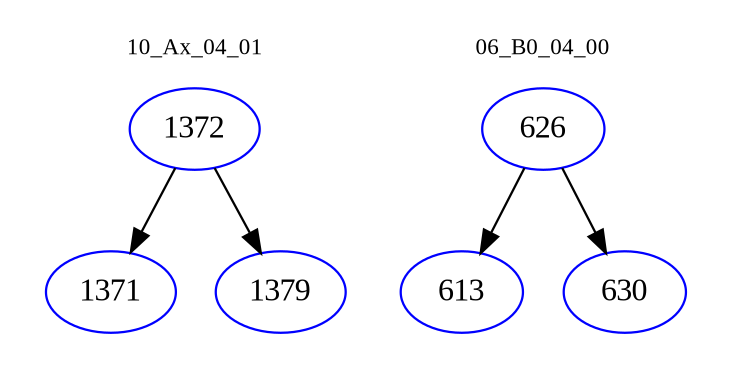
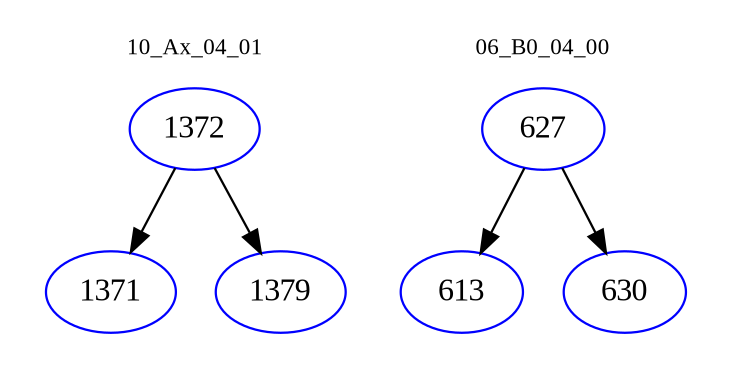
(543, 129) -> (543, 129)
